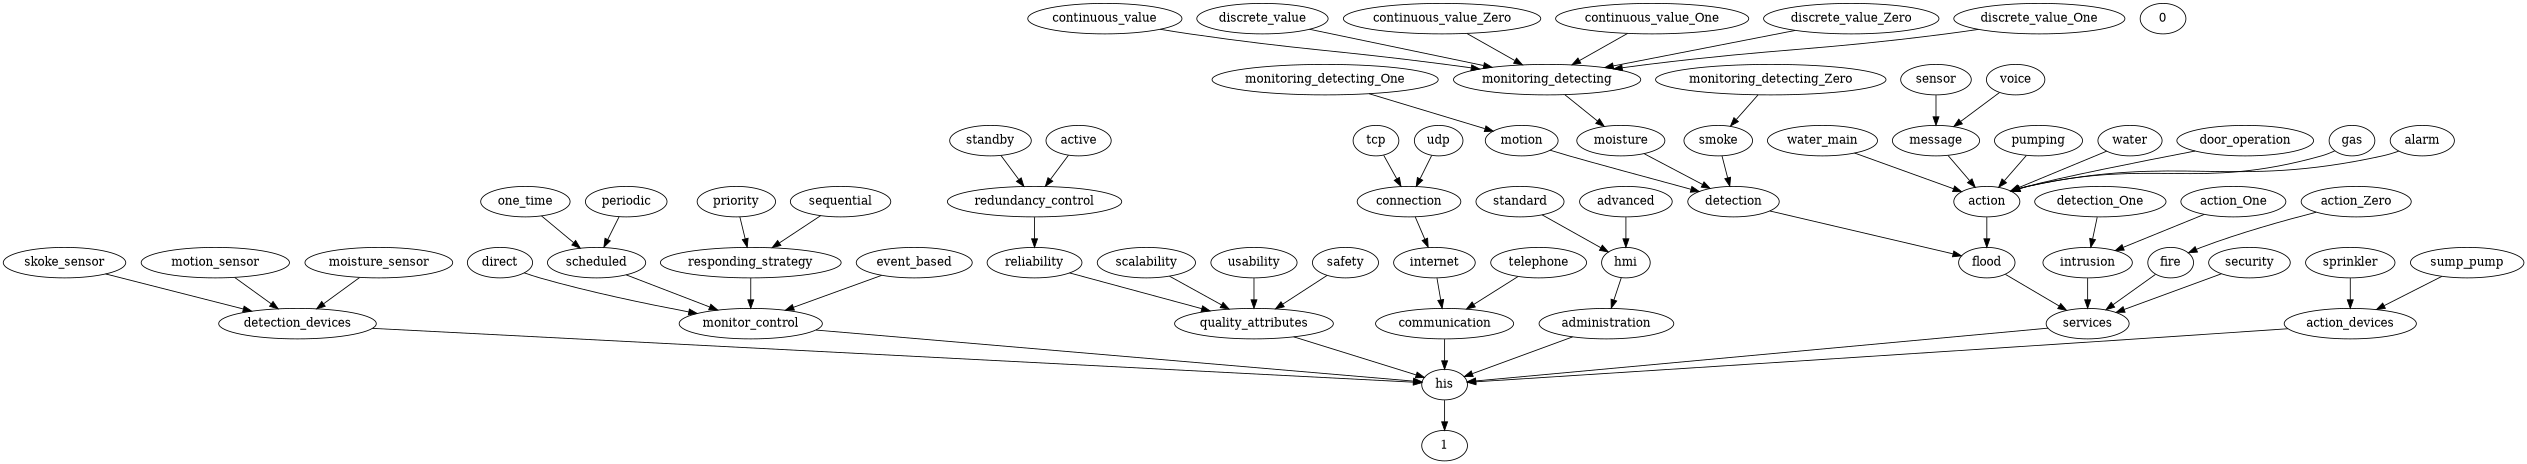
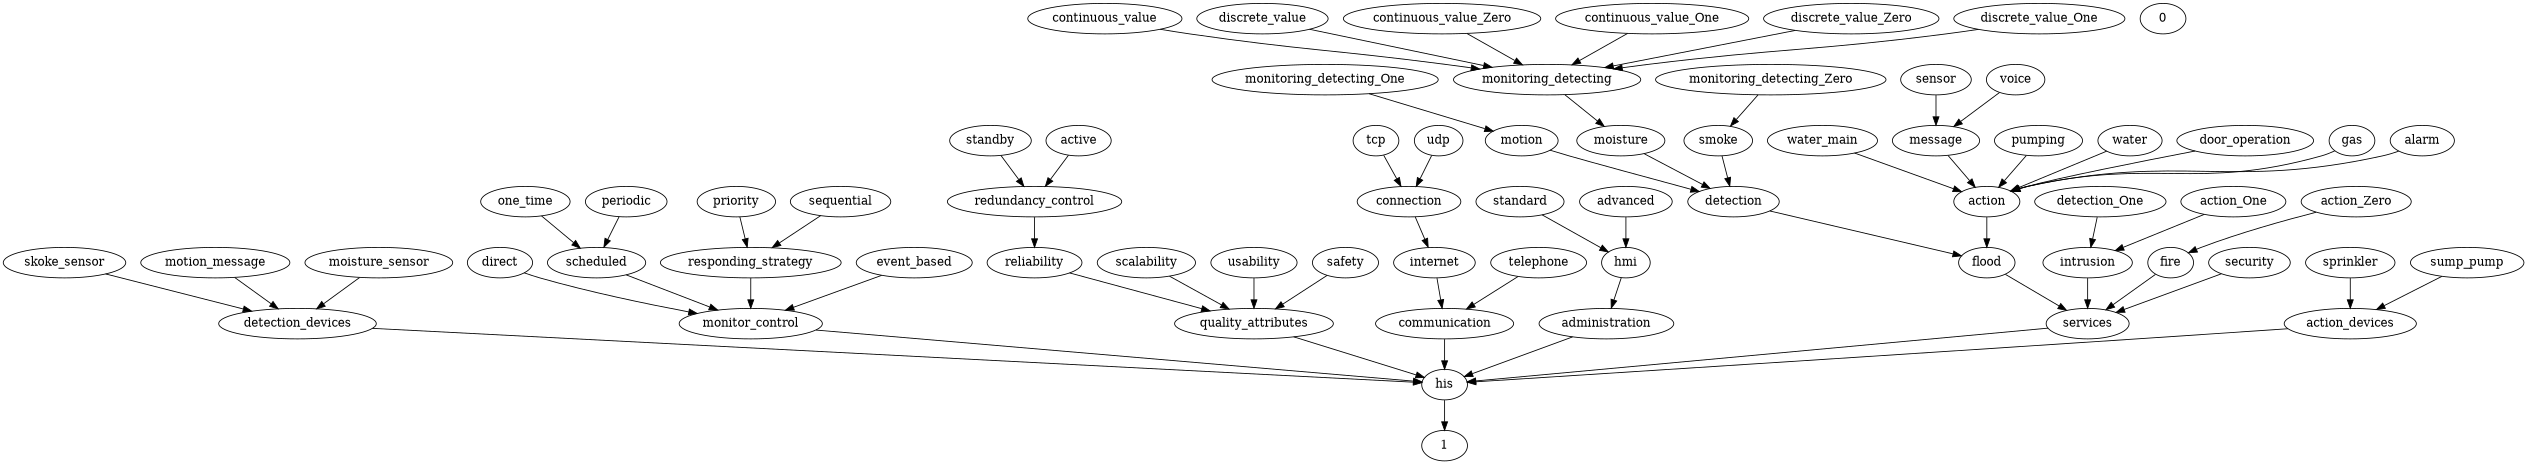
(215, 263) -> (215, 263)
